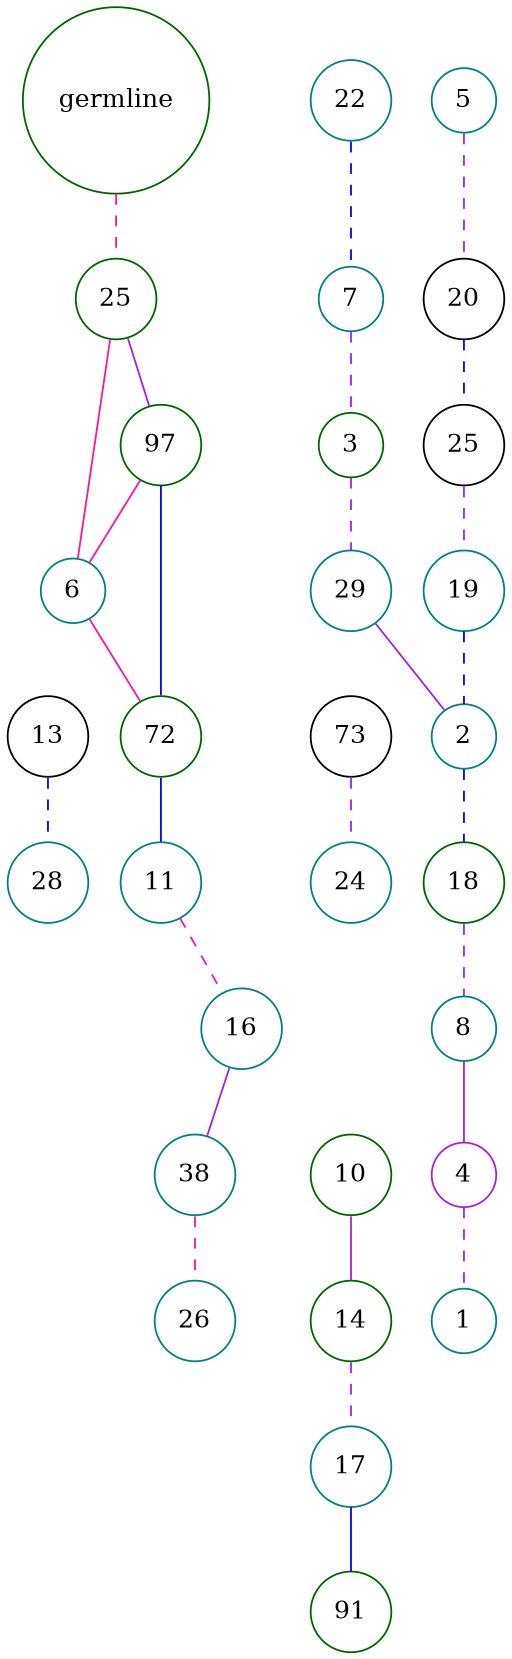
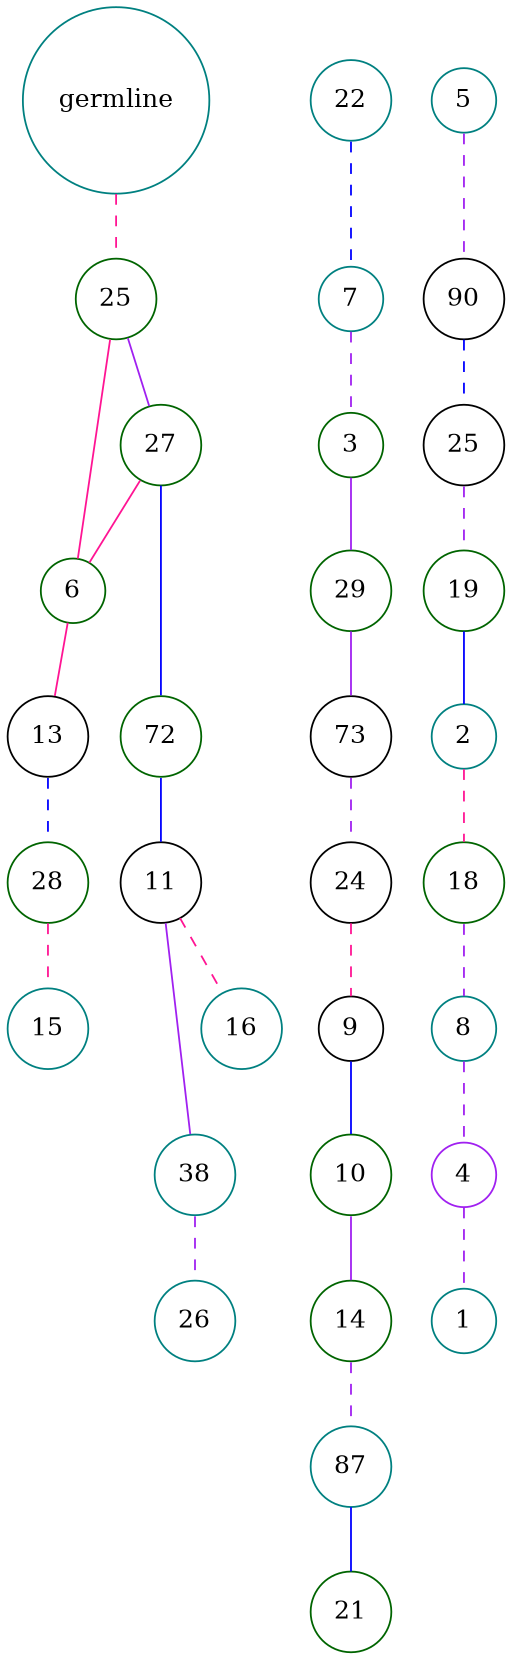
(116, 100) -> (116, 100)
(464, 299) -> (464, 299)
(161, 445) -> (161, 445)
(351, 514) -> (351, 514)
(73, 591) -> (73, 591)
(351, 591) -> (351, 591)
(464, 591) -> (464, 591)
(115, 660) -> (61, 659)
(410, 667) -> (351, 663)
(464, 668) -> (464, 668)
(464, 805) -> (464, 805)
(48, 883) -> (48, 883)
(161, 883) -> (161, 883)
(351, 883) -> (351, 883)
none -> (48, 1029)
none -> (351, 1029)
(218, 1102) -> (178, 1029)
(464, 1102) -> (464, 1102)
(195, 1248) -> (195, 1248)
(351, 1467) -> (351, 1467)
(351, 1612) -> (351, 1612)
